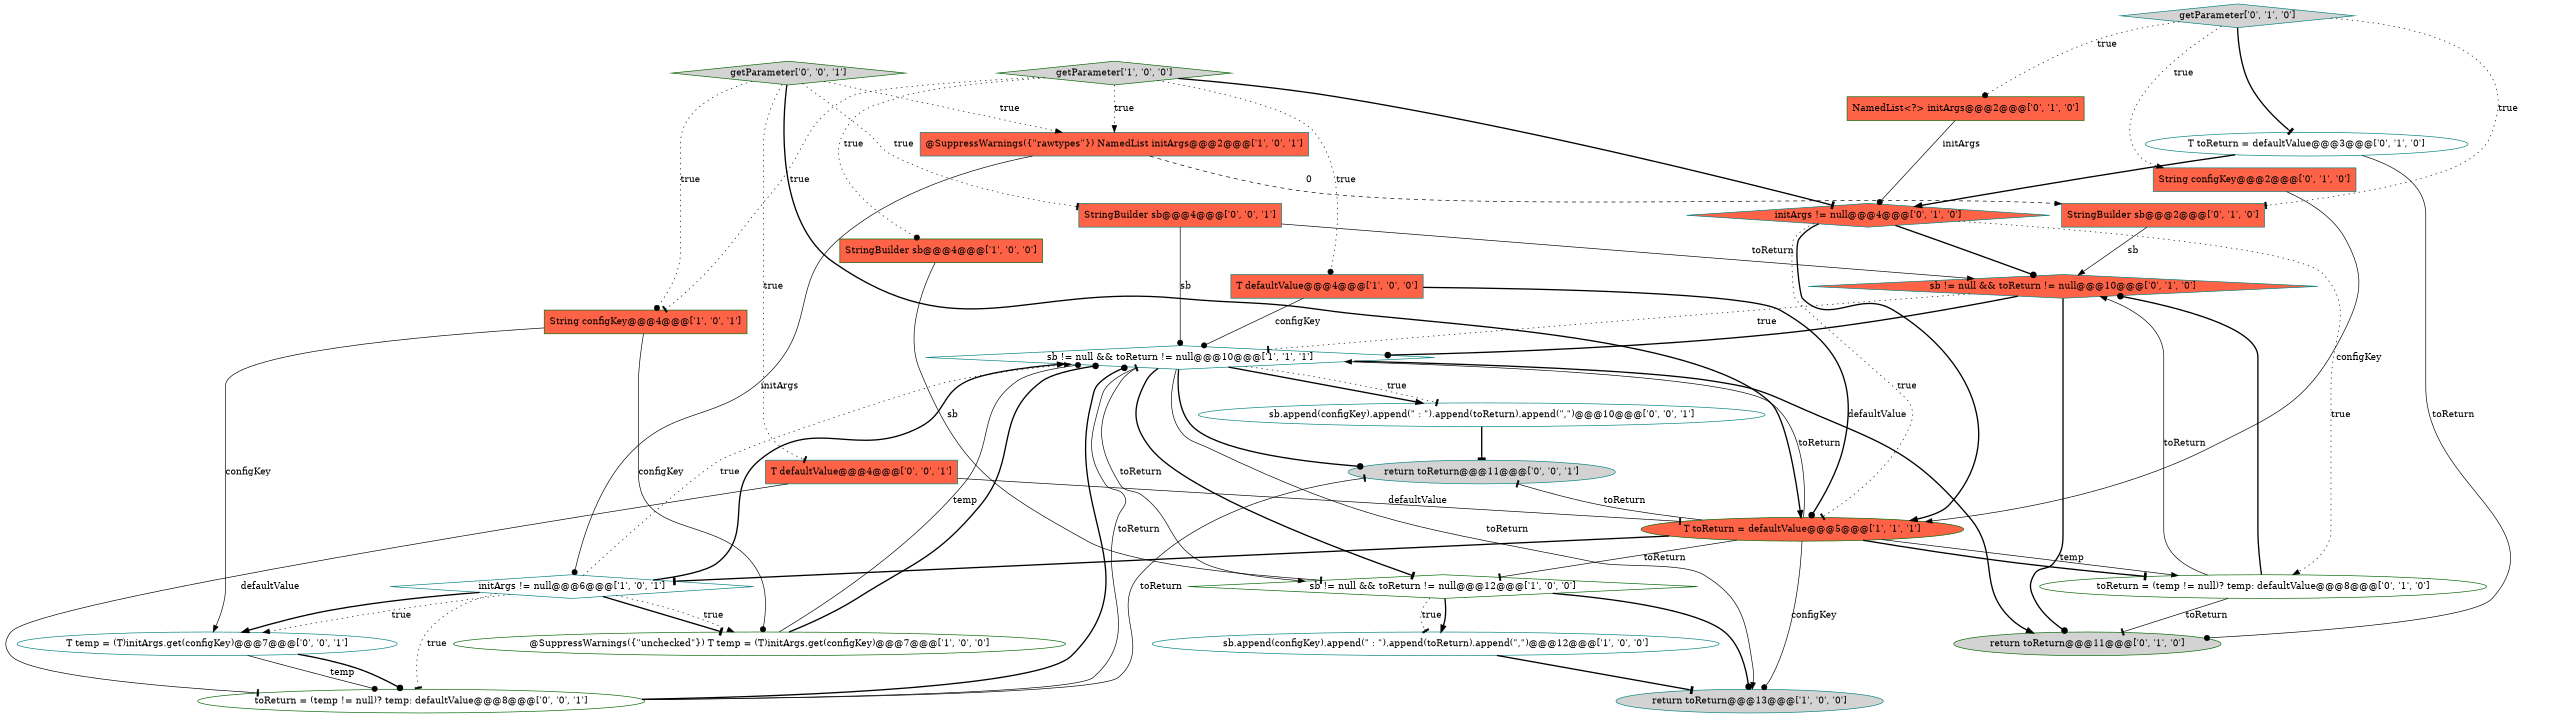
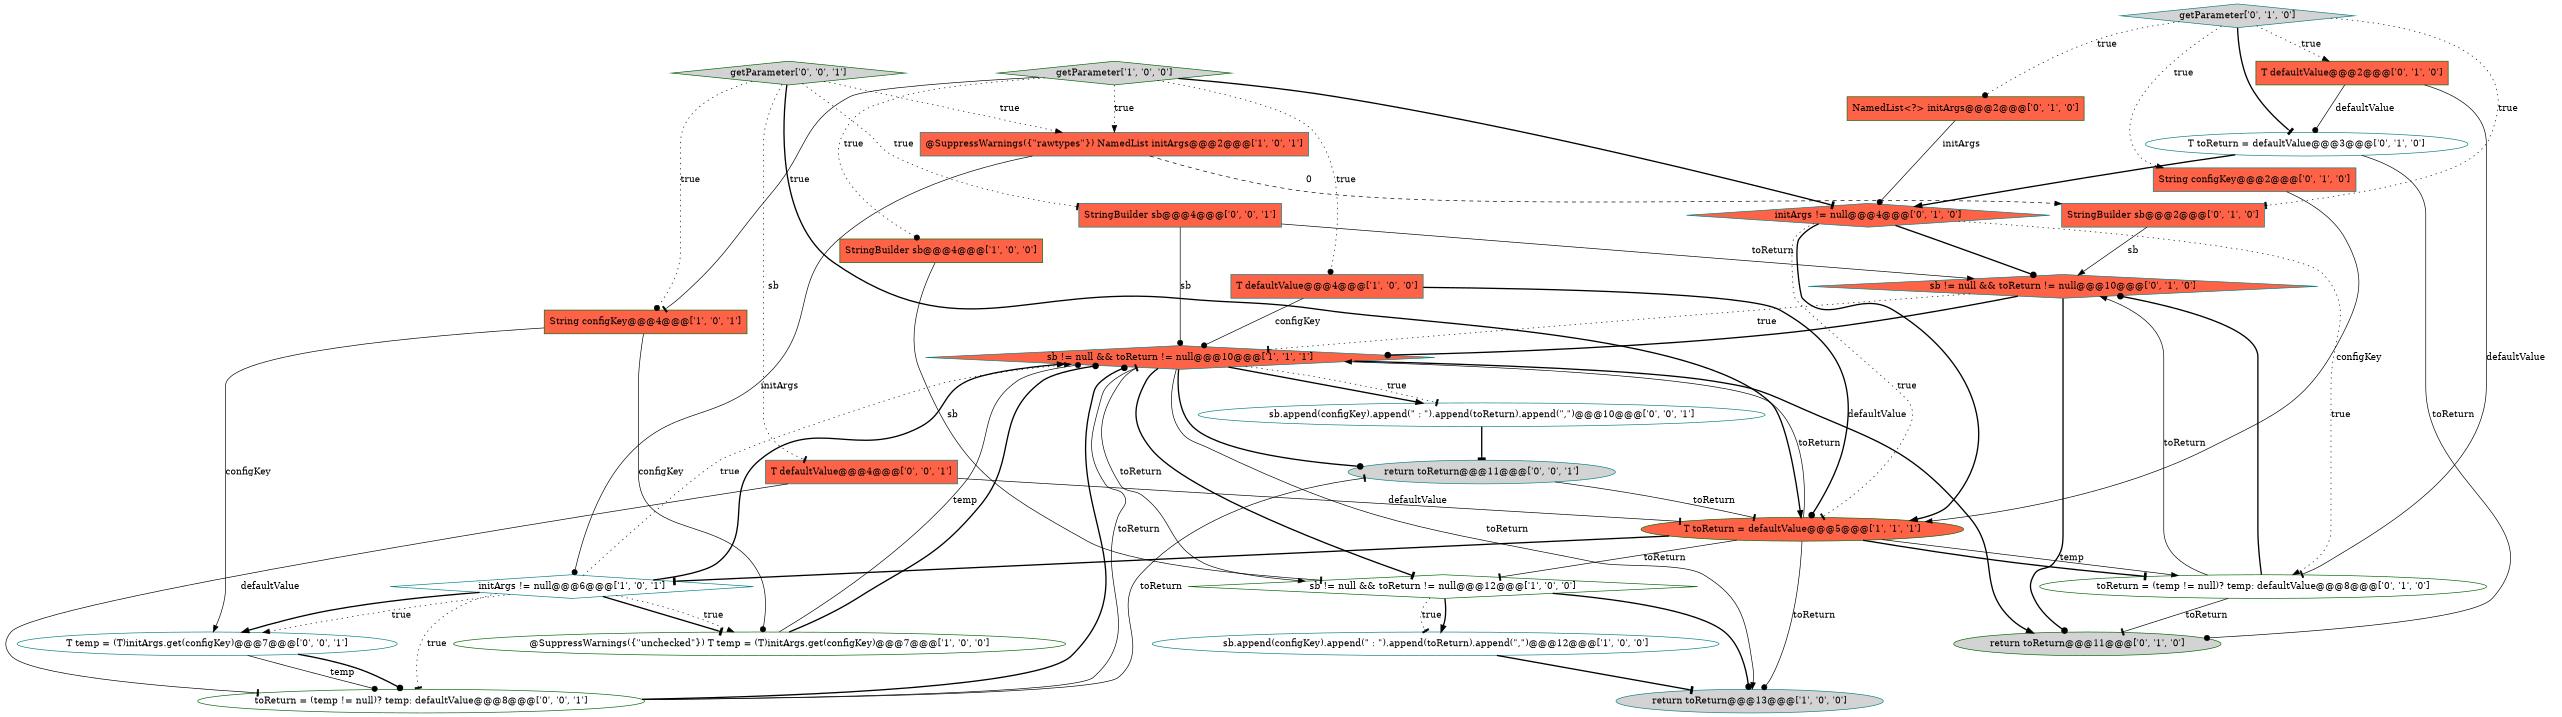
none -> (2352, 73)
(815, 126) -> (815, 126)
(774, 286) -> (774, 286)
(1180, 357) -> (1180, 357)
(1610, 507) -> (1654, 497)
(1814, 615) -> (1814, 615)
